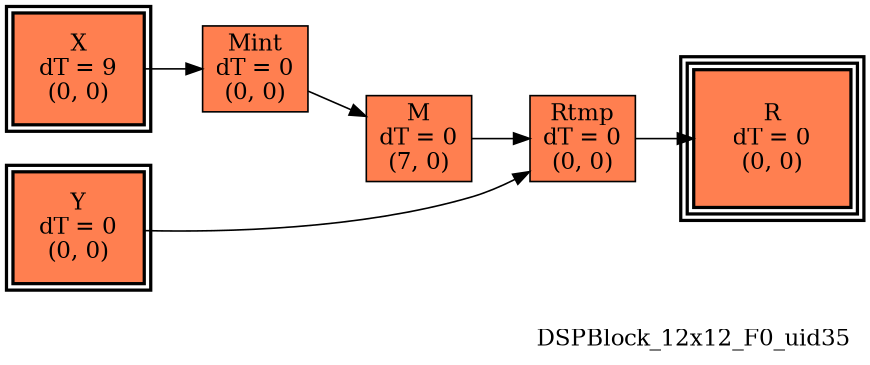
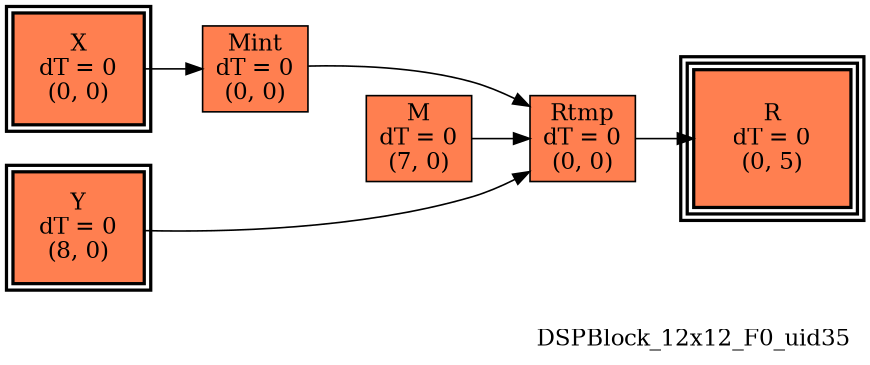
(79, 69) -> (79, 69)
(330, 100) -> (414, 71)
(772, 139) -> (772, 139)
(79, 228) -> (79, 228)
